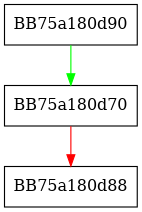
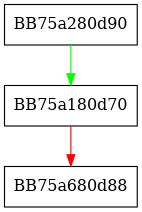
(71, 25) -> (71, 25)
(71, 187) -> (71, 187)
